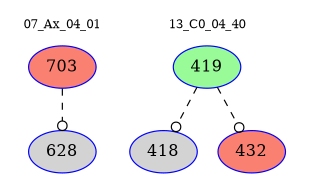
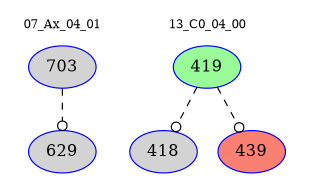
(208, 25) -> (208, 25)
(62, 67) -> (62, 67)
(62, 152) -> (62, 152)
(252, 152) -> (252, 152)
